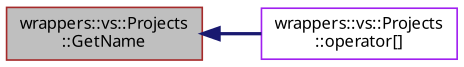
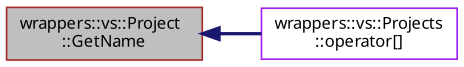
(104, 34) -> (104, 34)
